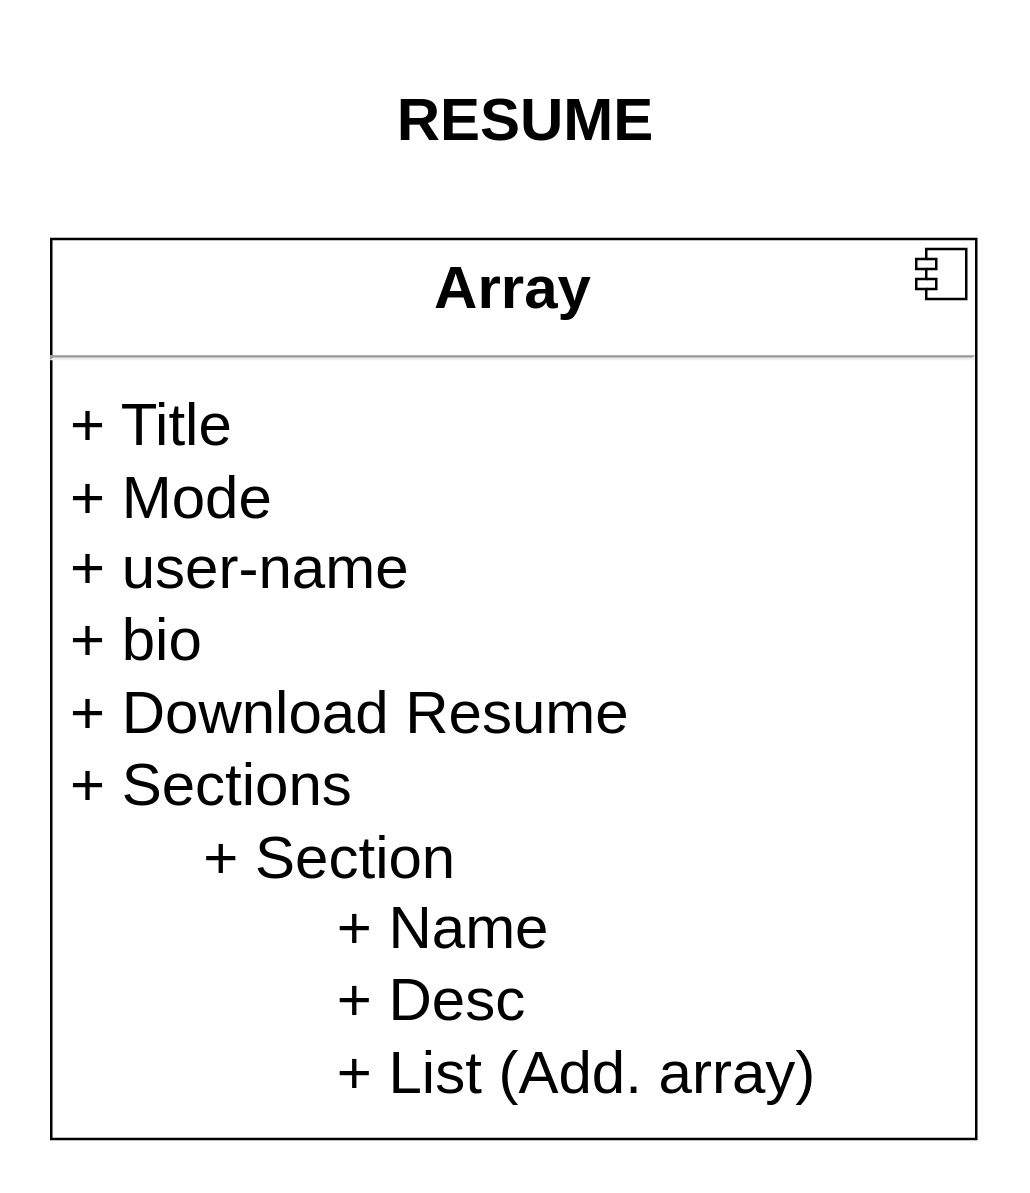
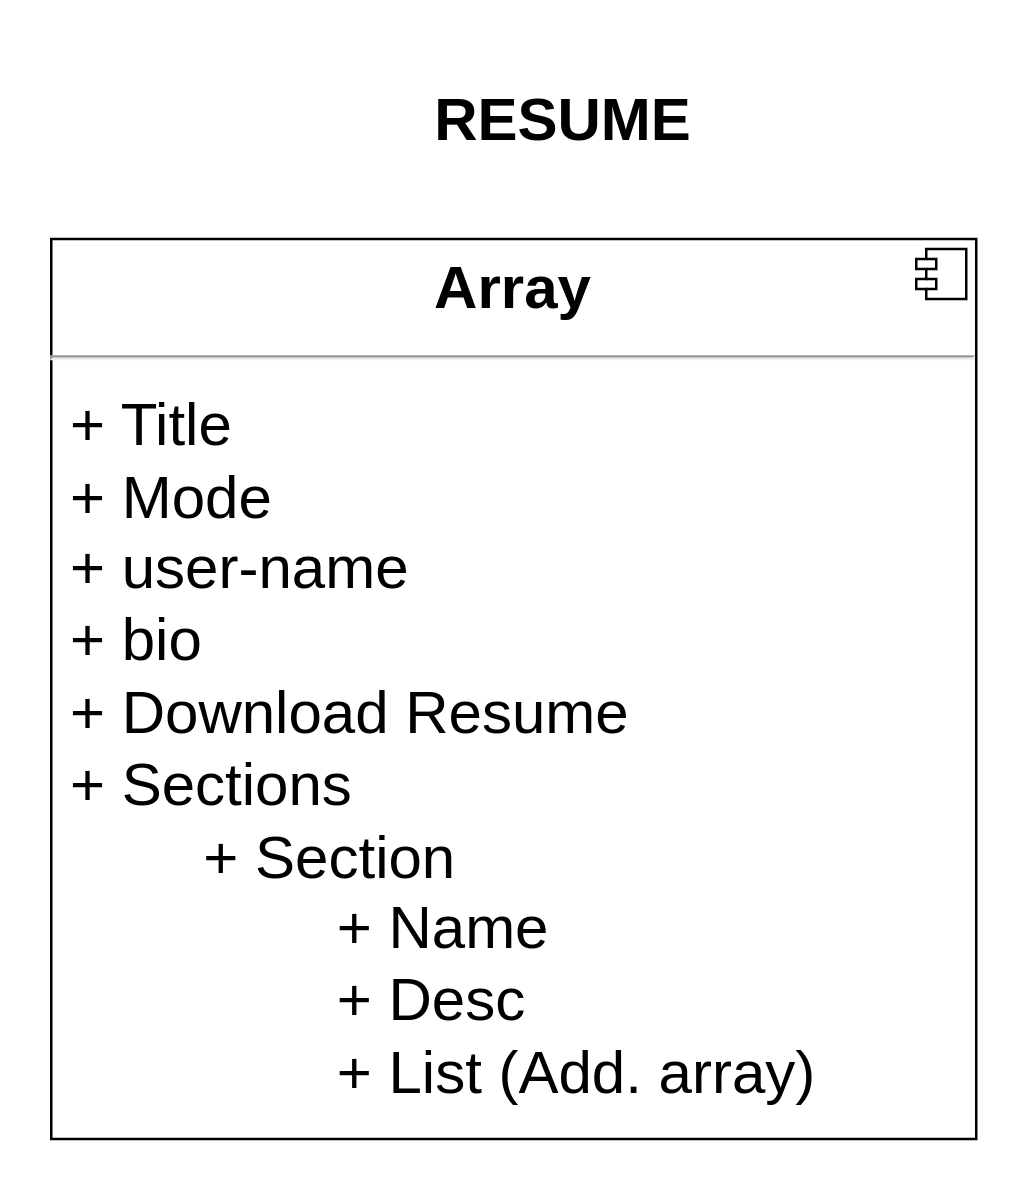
(526, 120) -> (564, 120)
